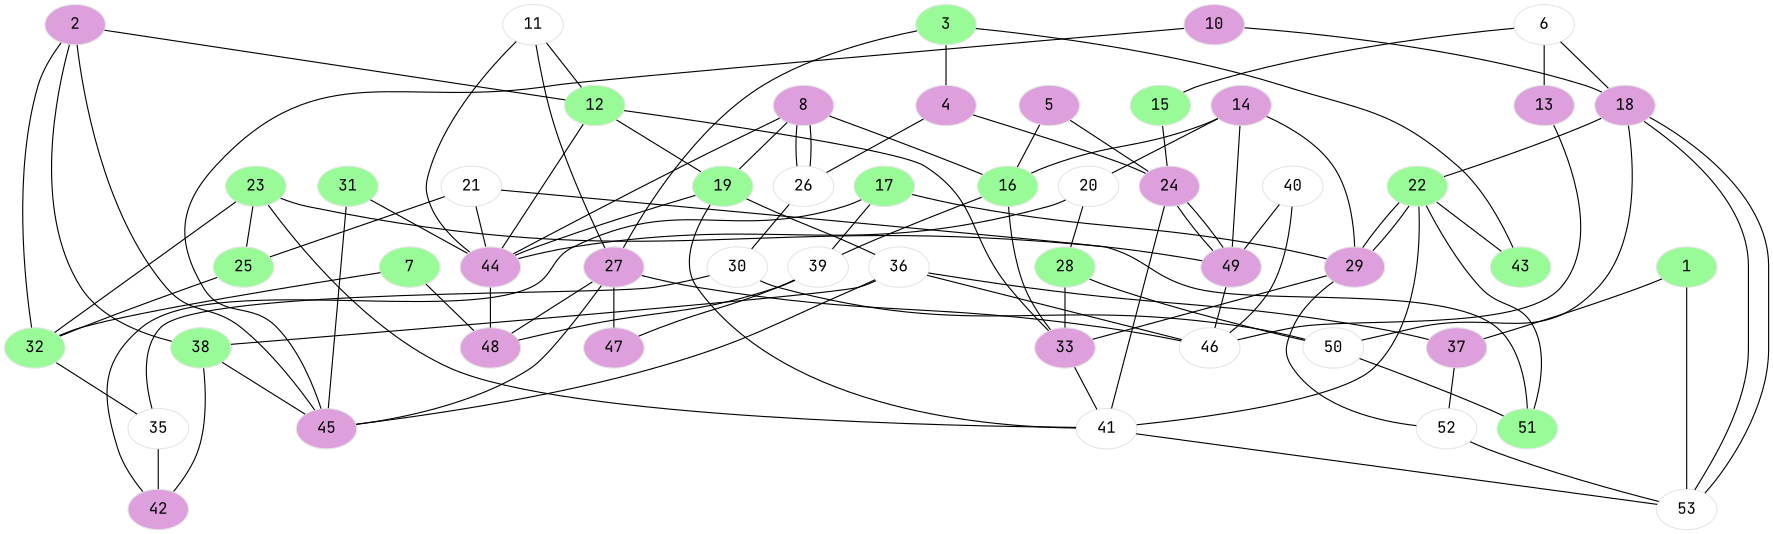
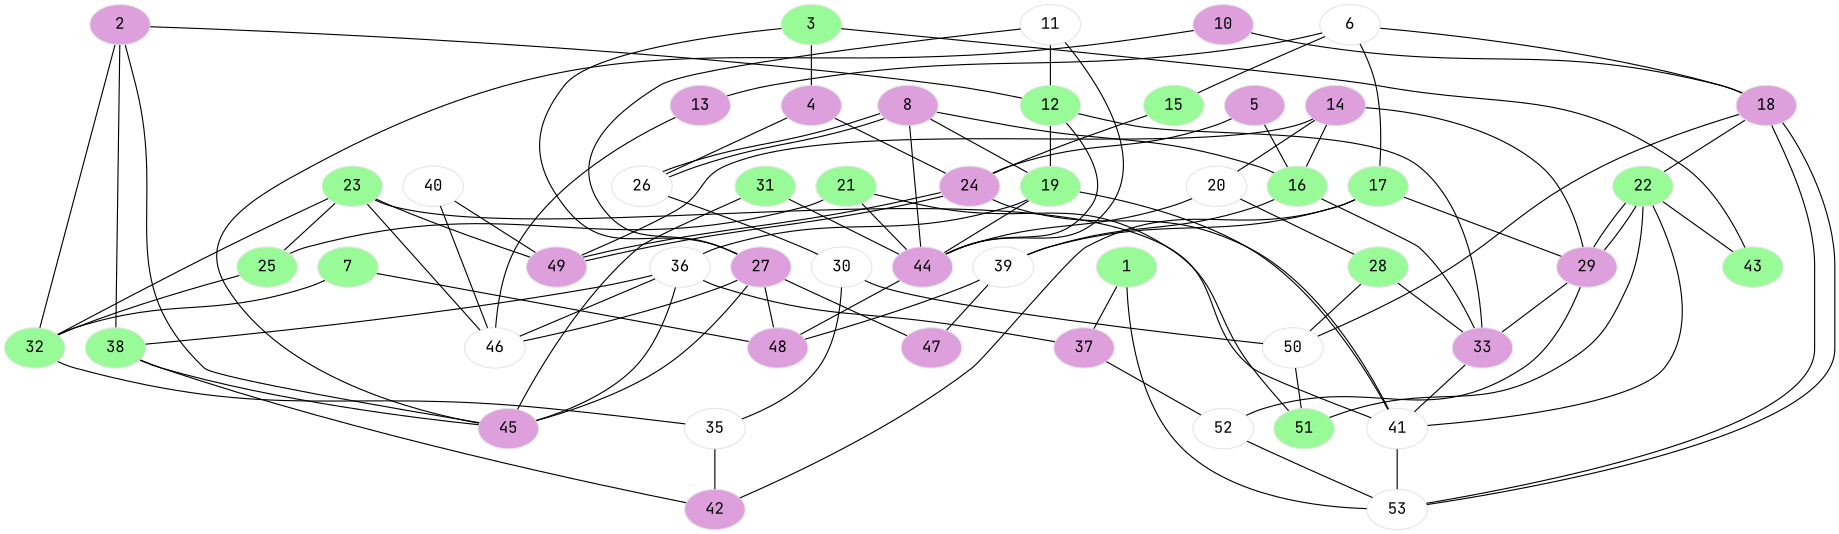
none -> (1378, 100)
(471, 186) -> (846, 186)
(1220, 308) -> (424, 267)
